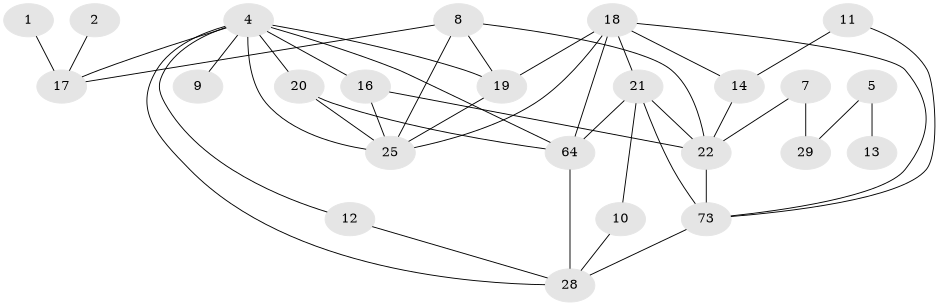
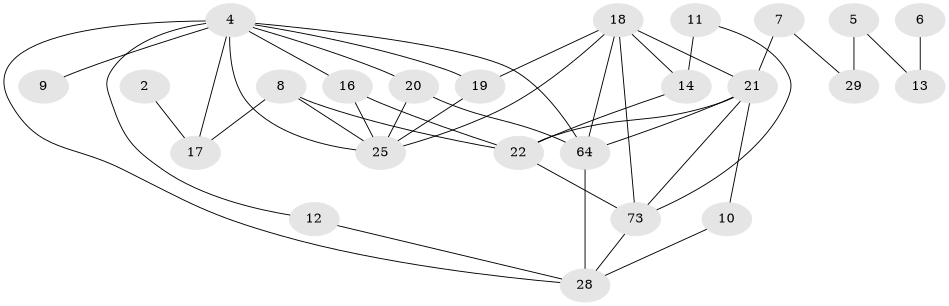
(29, 20) -> none
none -> (920, 20)
(480, 53) -> none
(756, 120) -> (765, 56)
